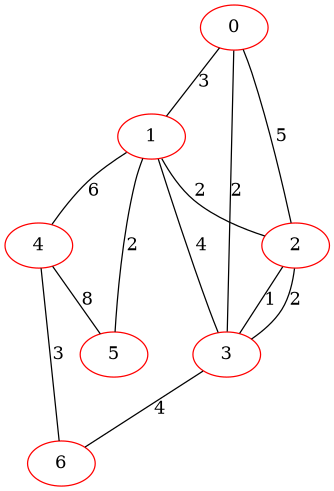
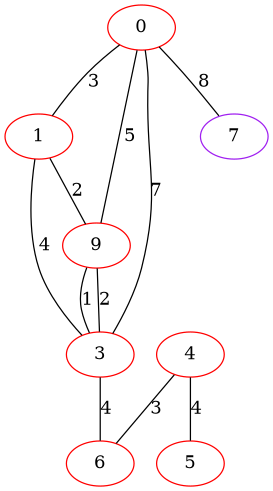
none -> (234, 137)
(85, 184) -> none
(237, 191) -> (157, 191)
(124, 244) -> none
(296, 246) -> (96, 246)
(88, 300) -> (197, 409)
